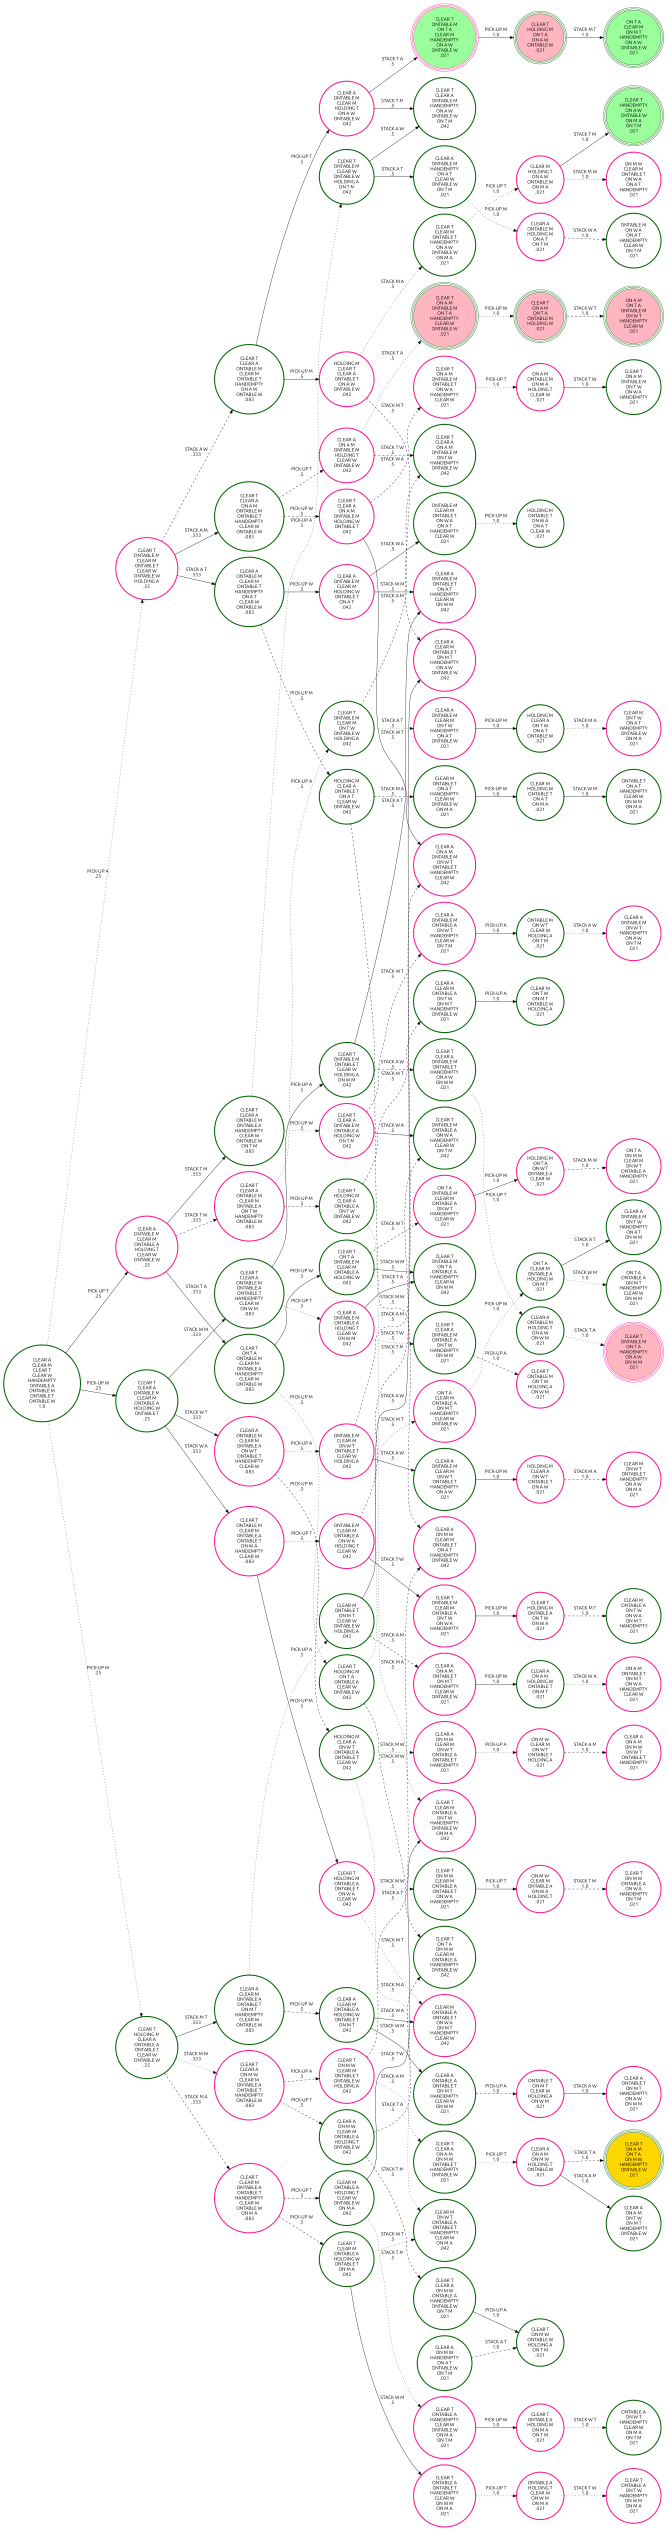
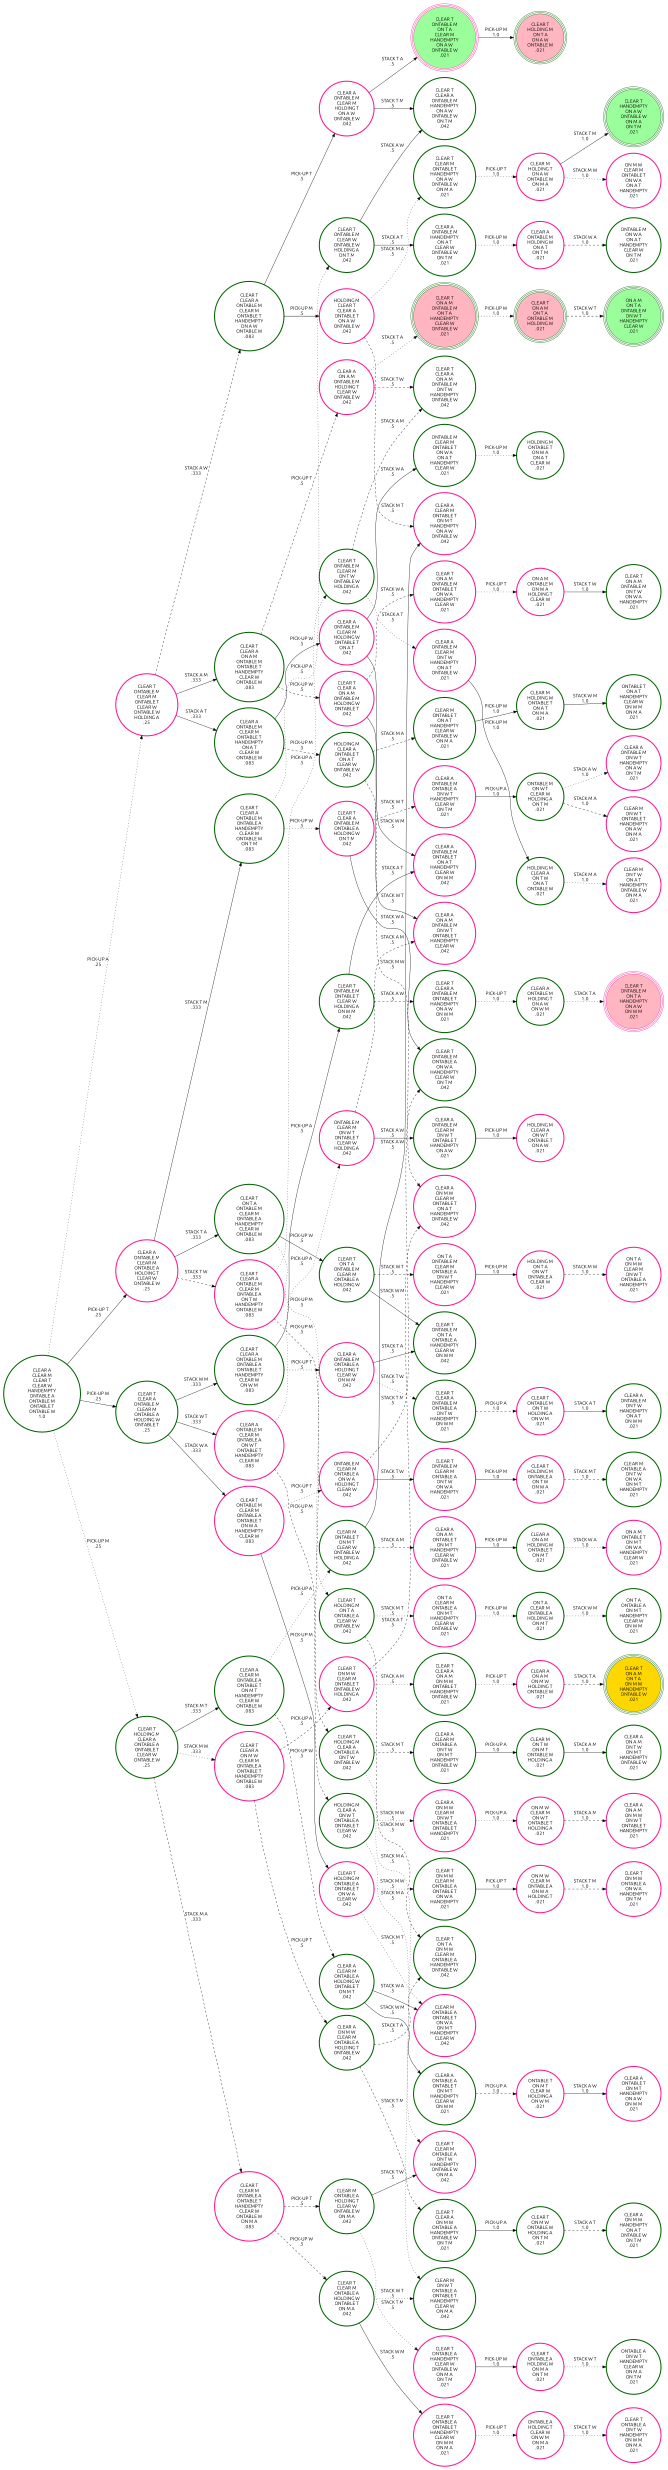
(634, 38) -> none
(634, 316) -> (634, 316)
(584, 1254) -> (583, 1411)
(583, 1479) -> (584, 809)
(584, 2191) -> (583, 1752)
(492, 2353) -> (583, 2230)
